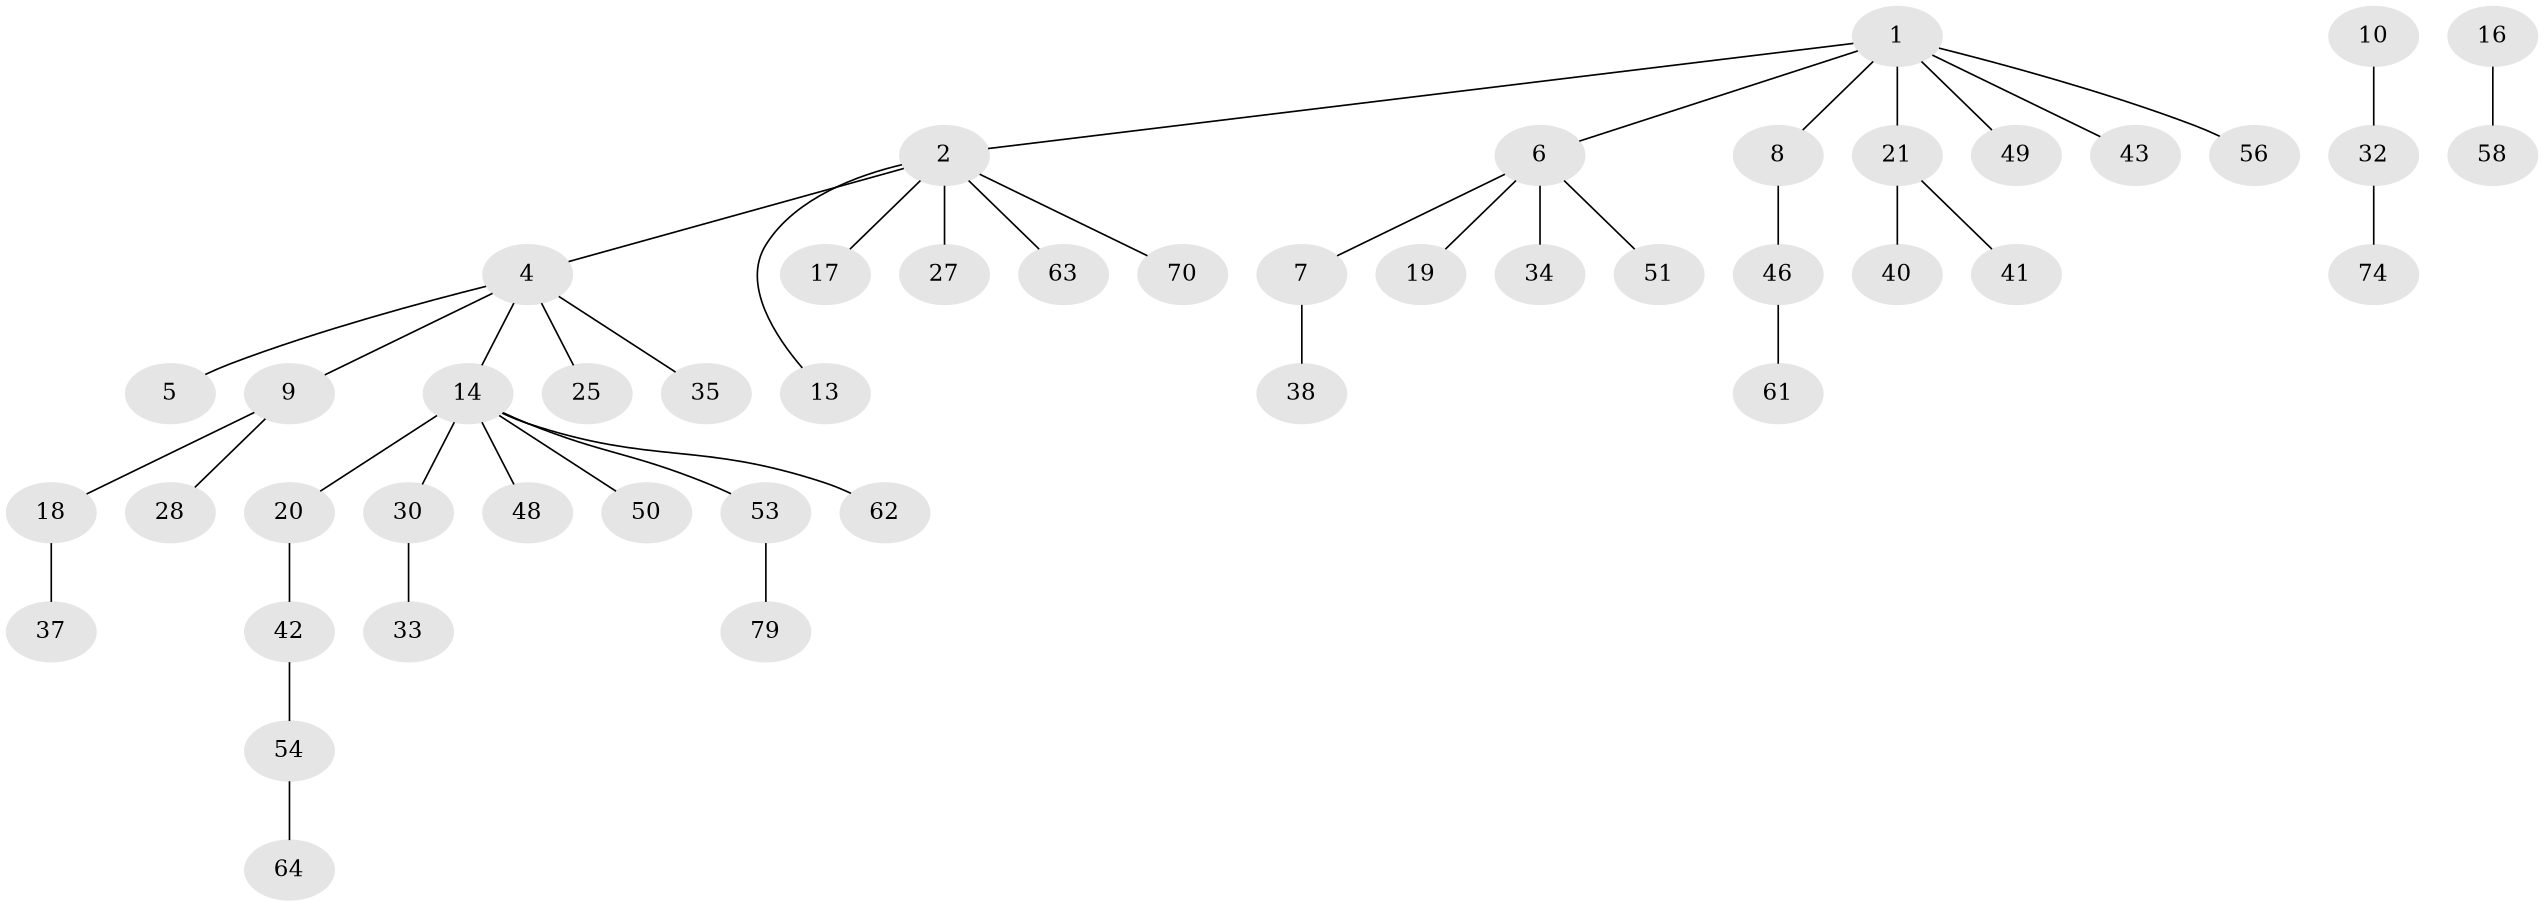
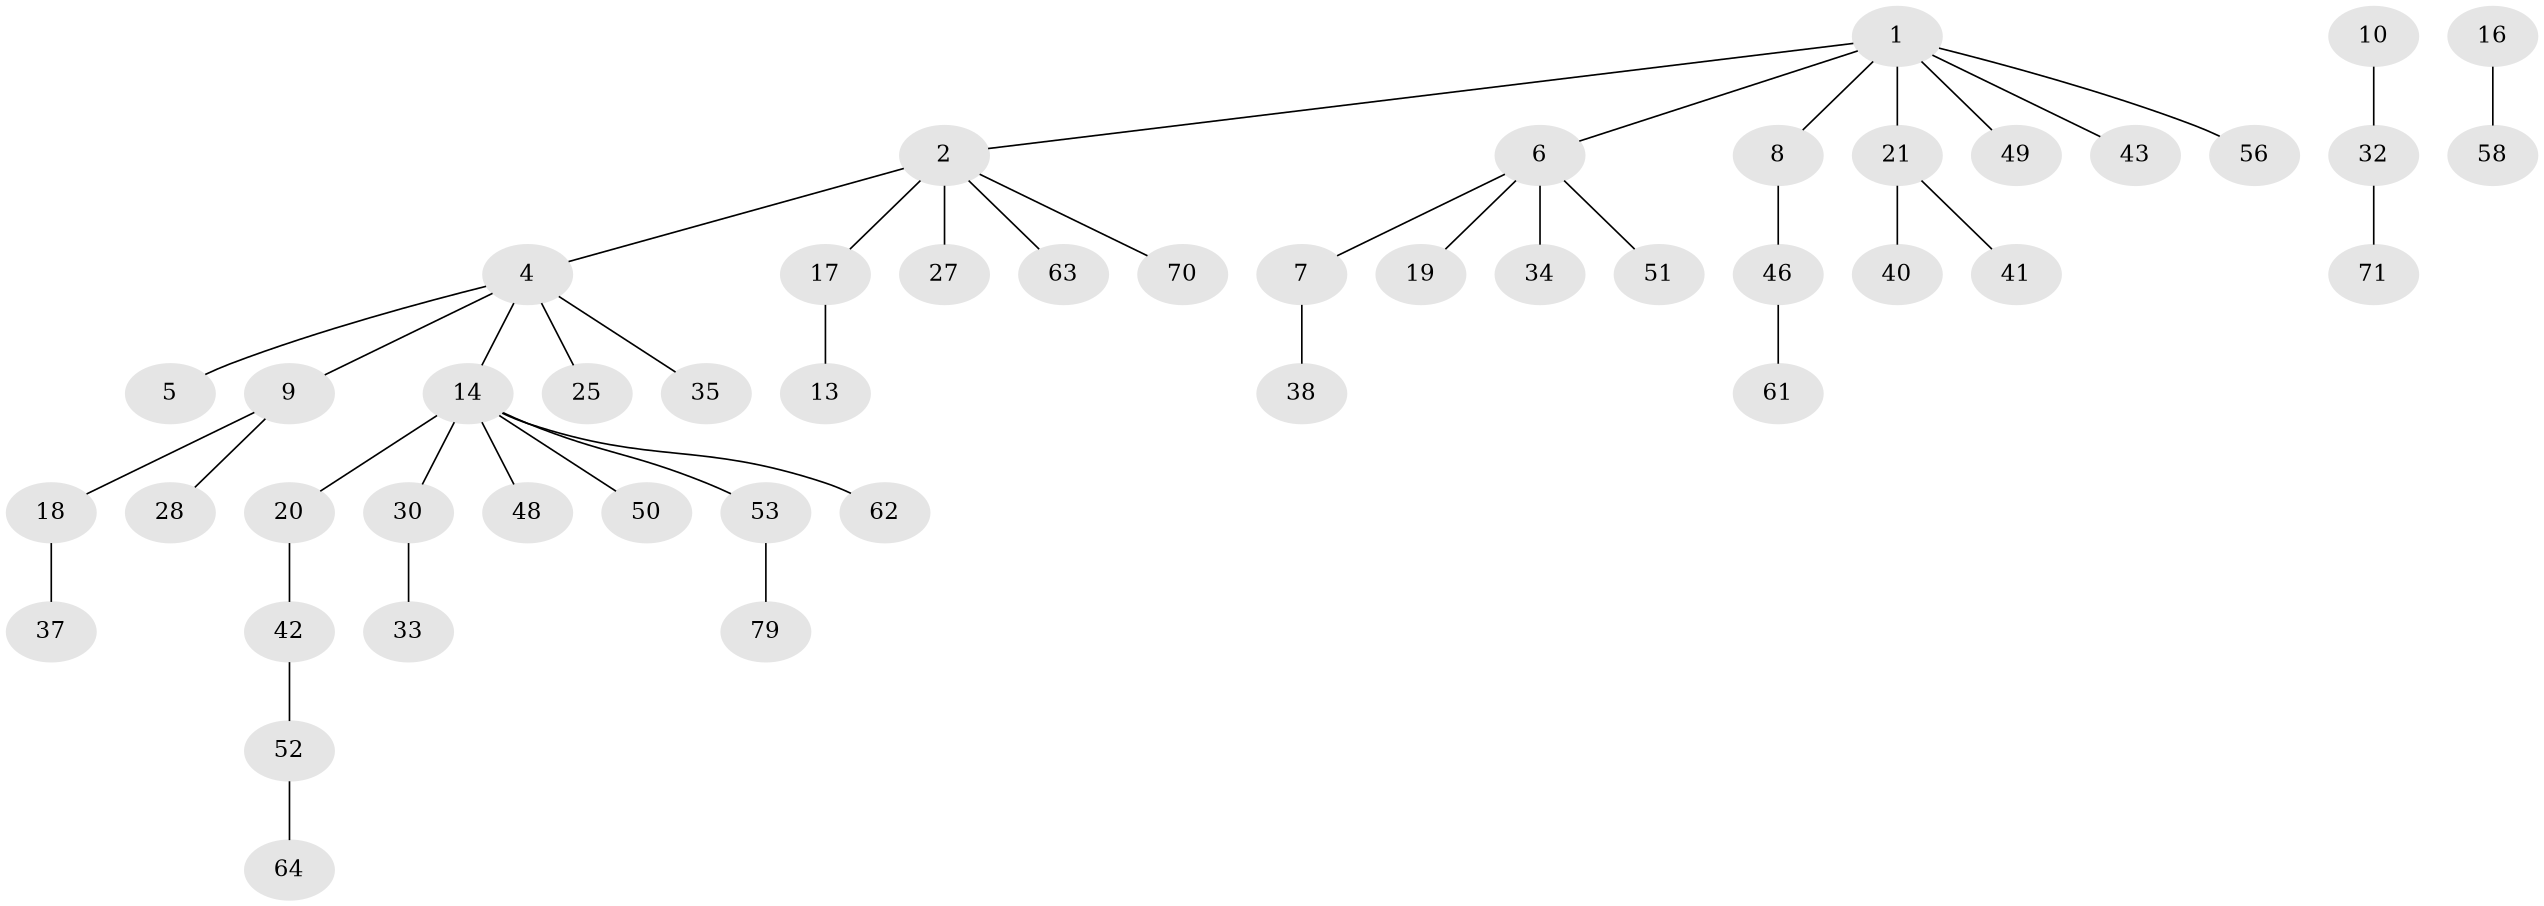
(773, 235) -> (825, 334)
(2374, 275) -> (2374, 275)
(289, 751) -> (289, 751)
